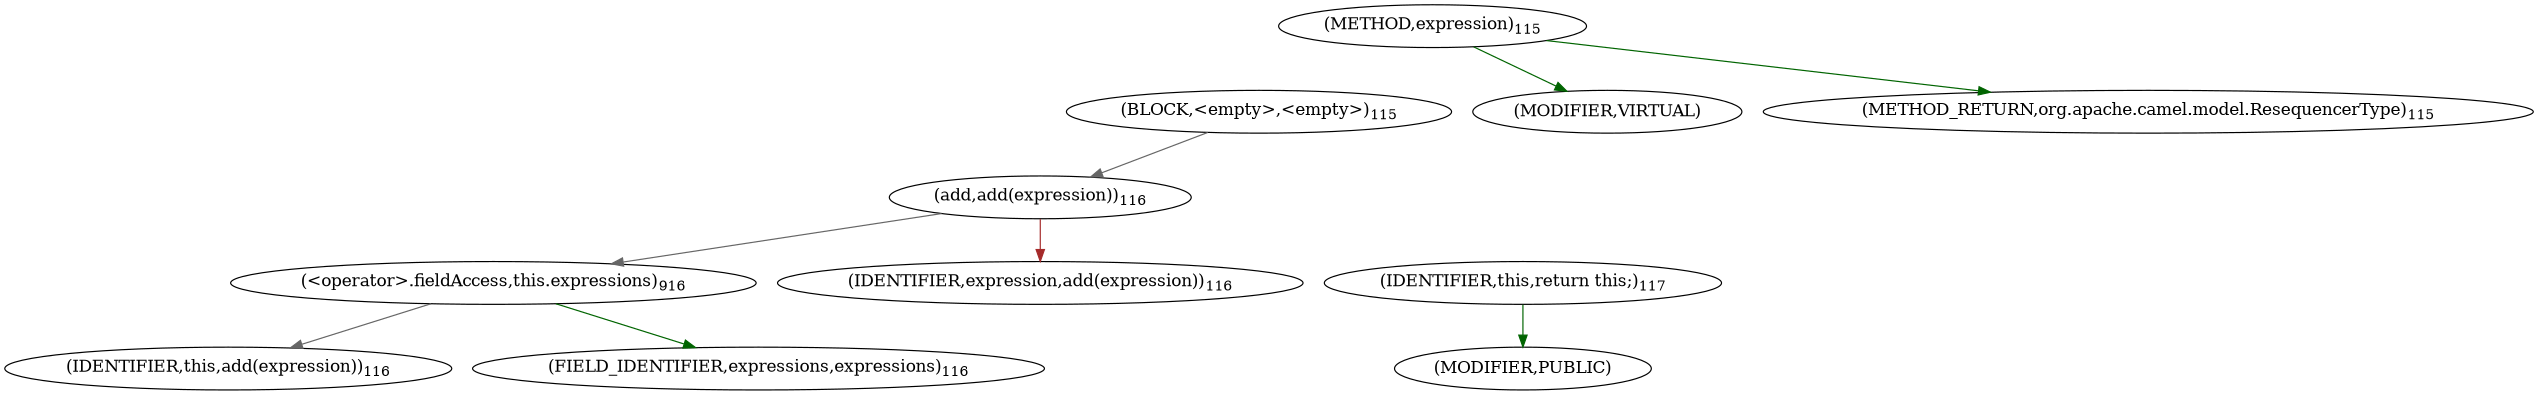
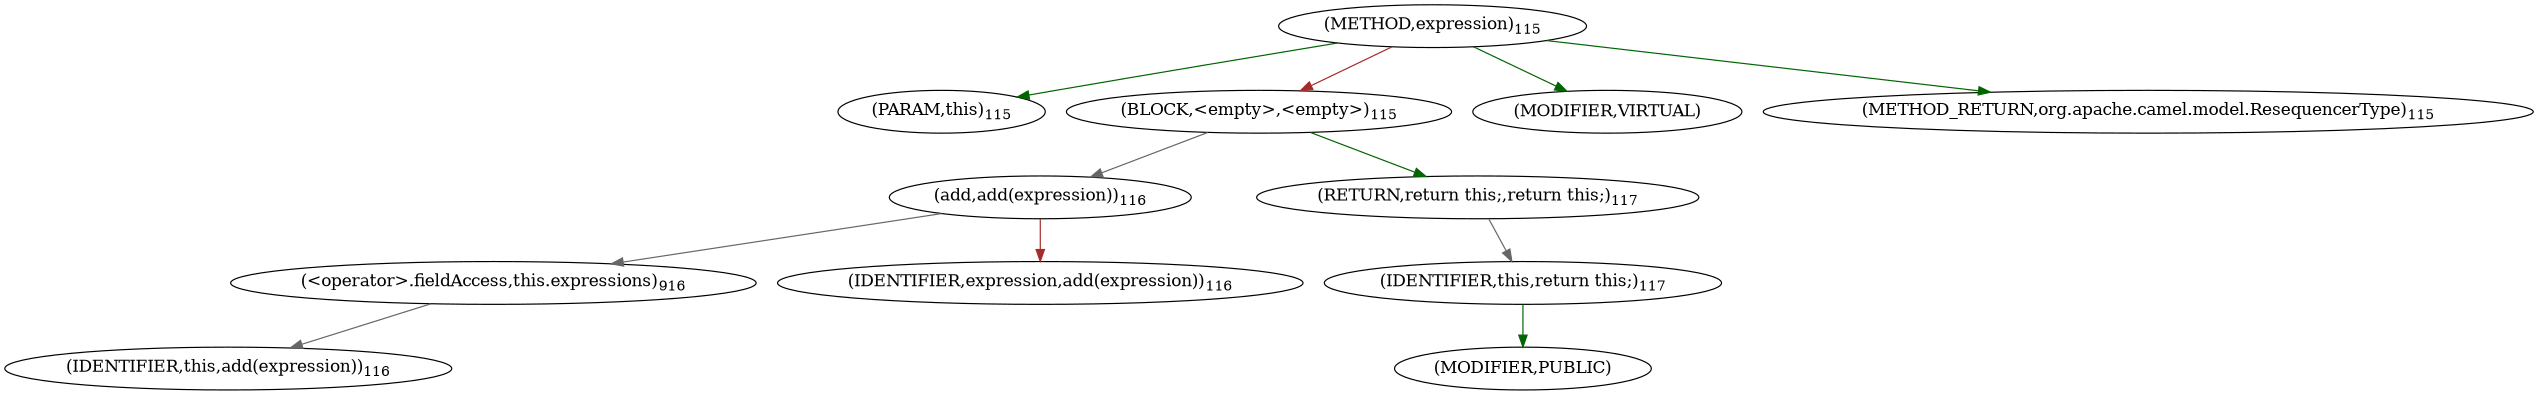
none -> (1352, 66)
none -> (942, 112)
none -> (1478, 197)
(759, 369) -> none
